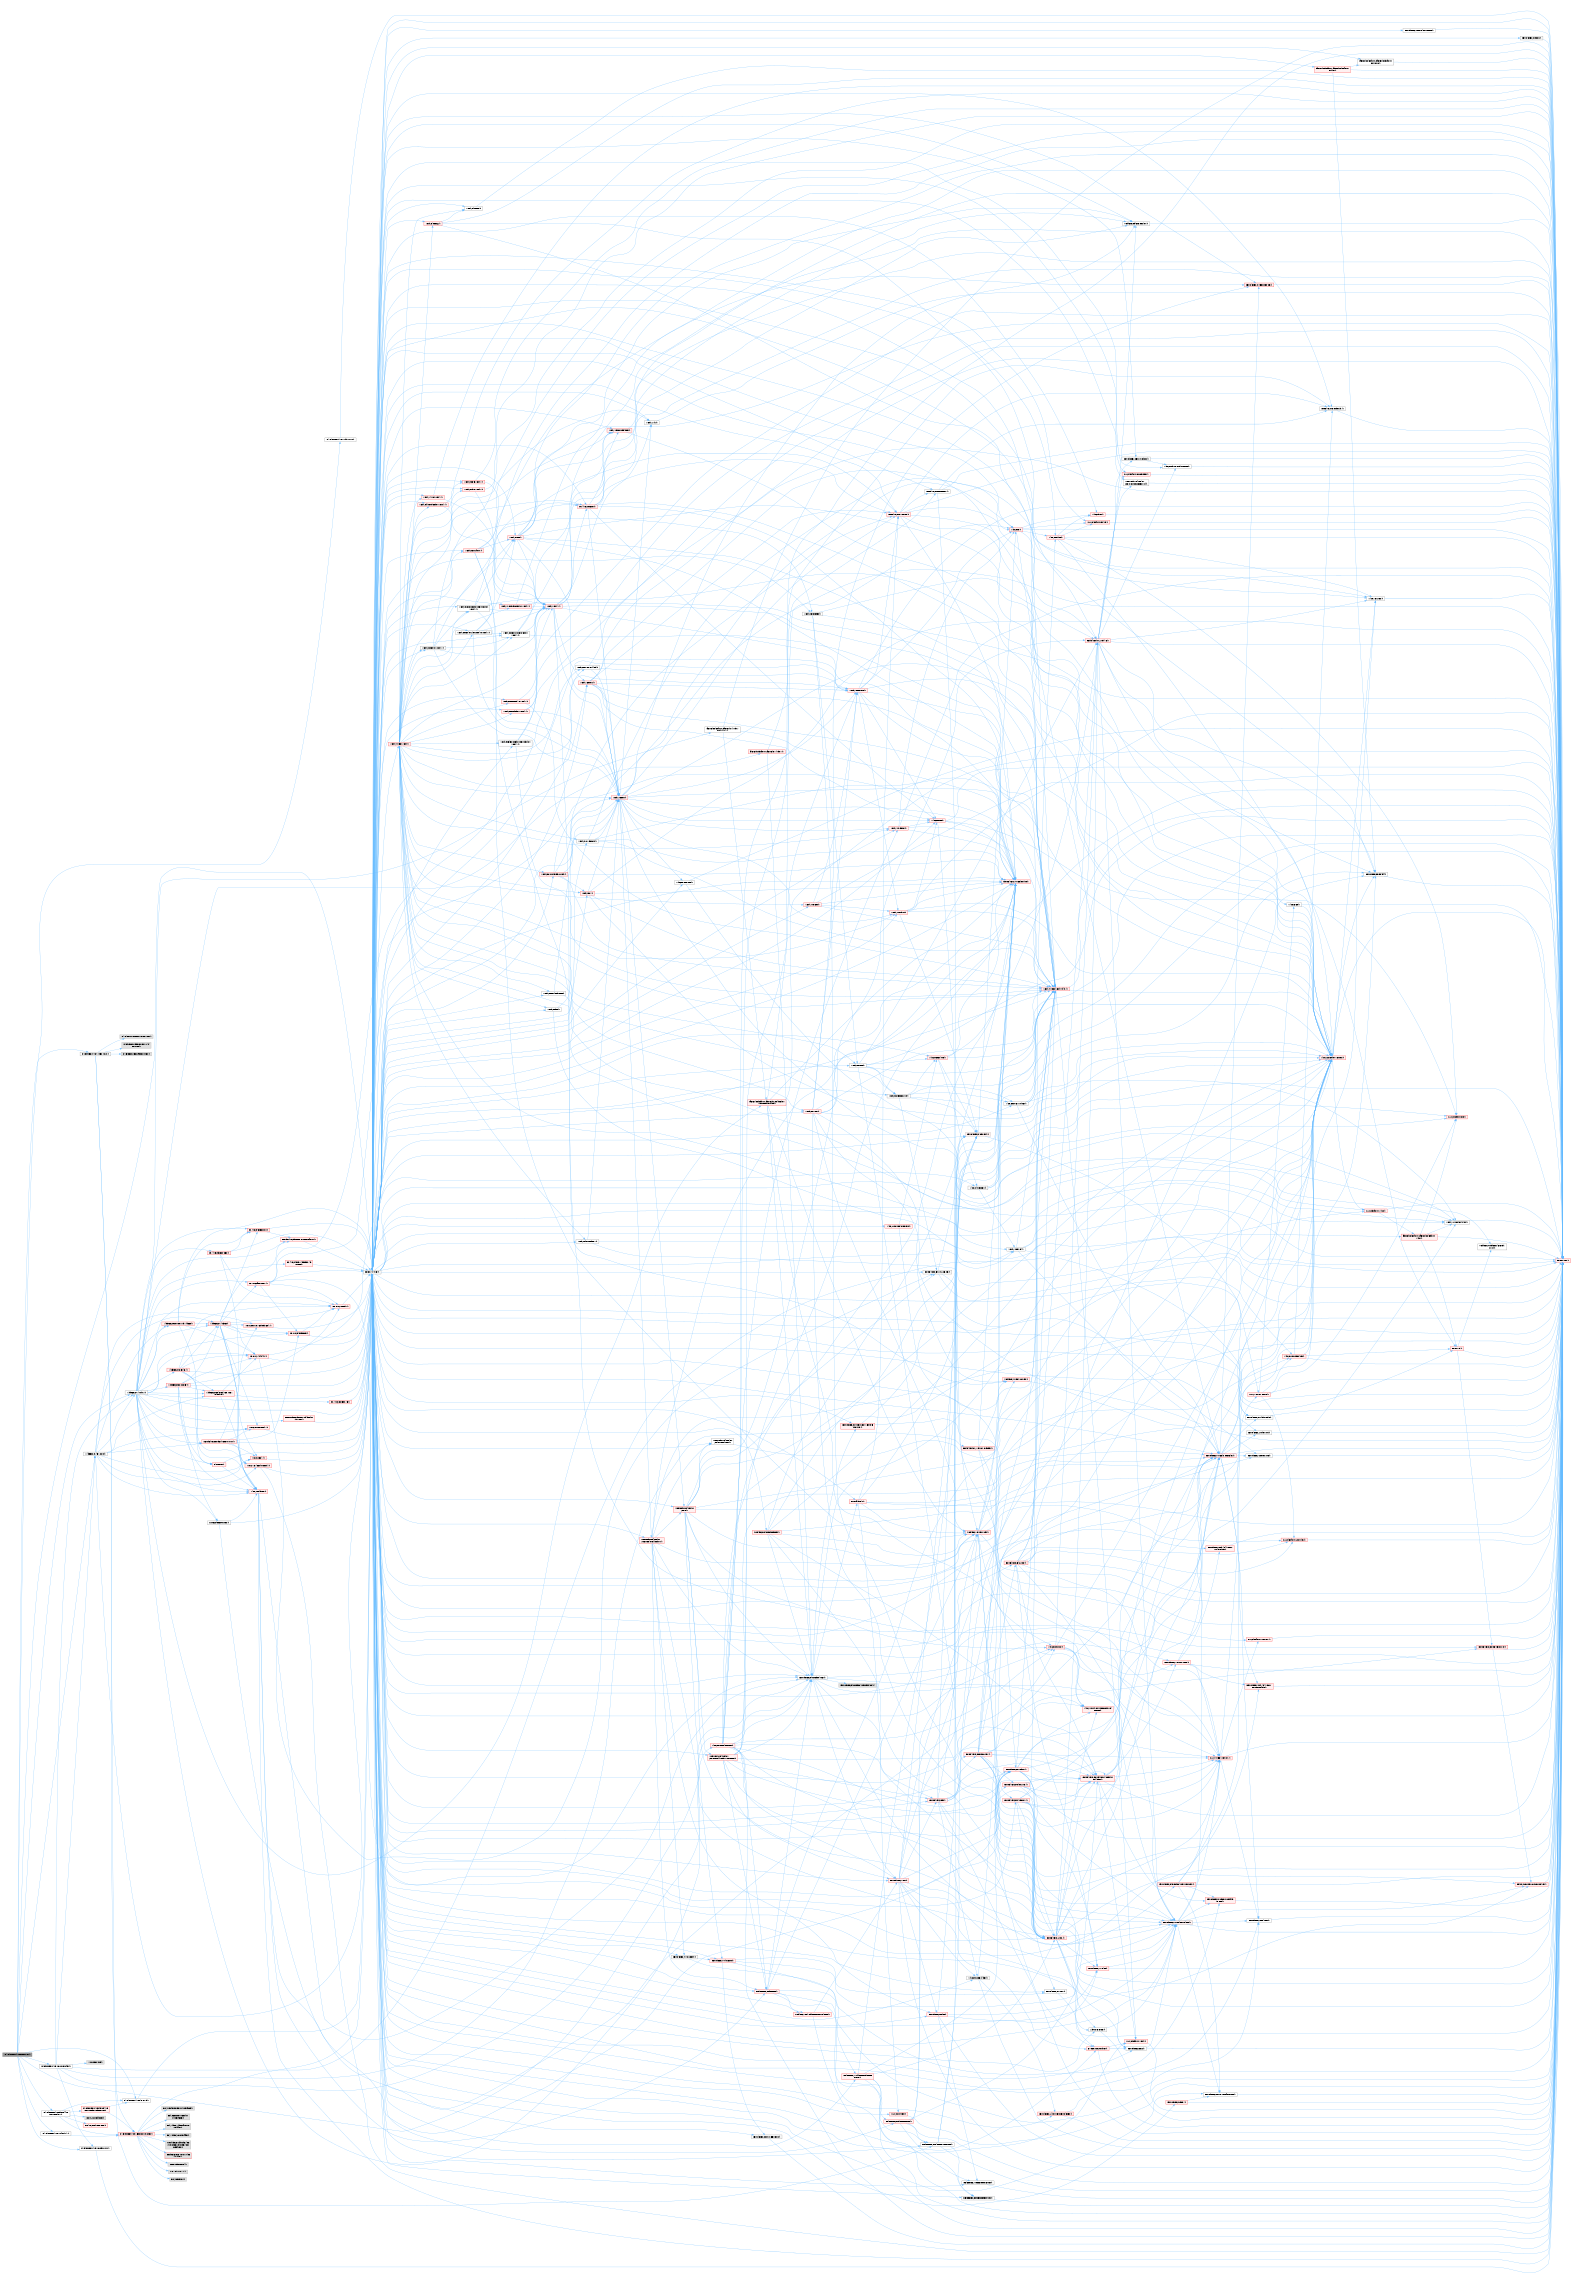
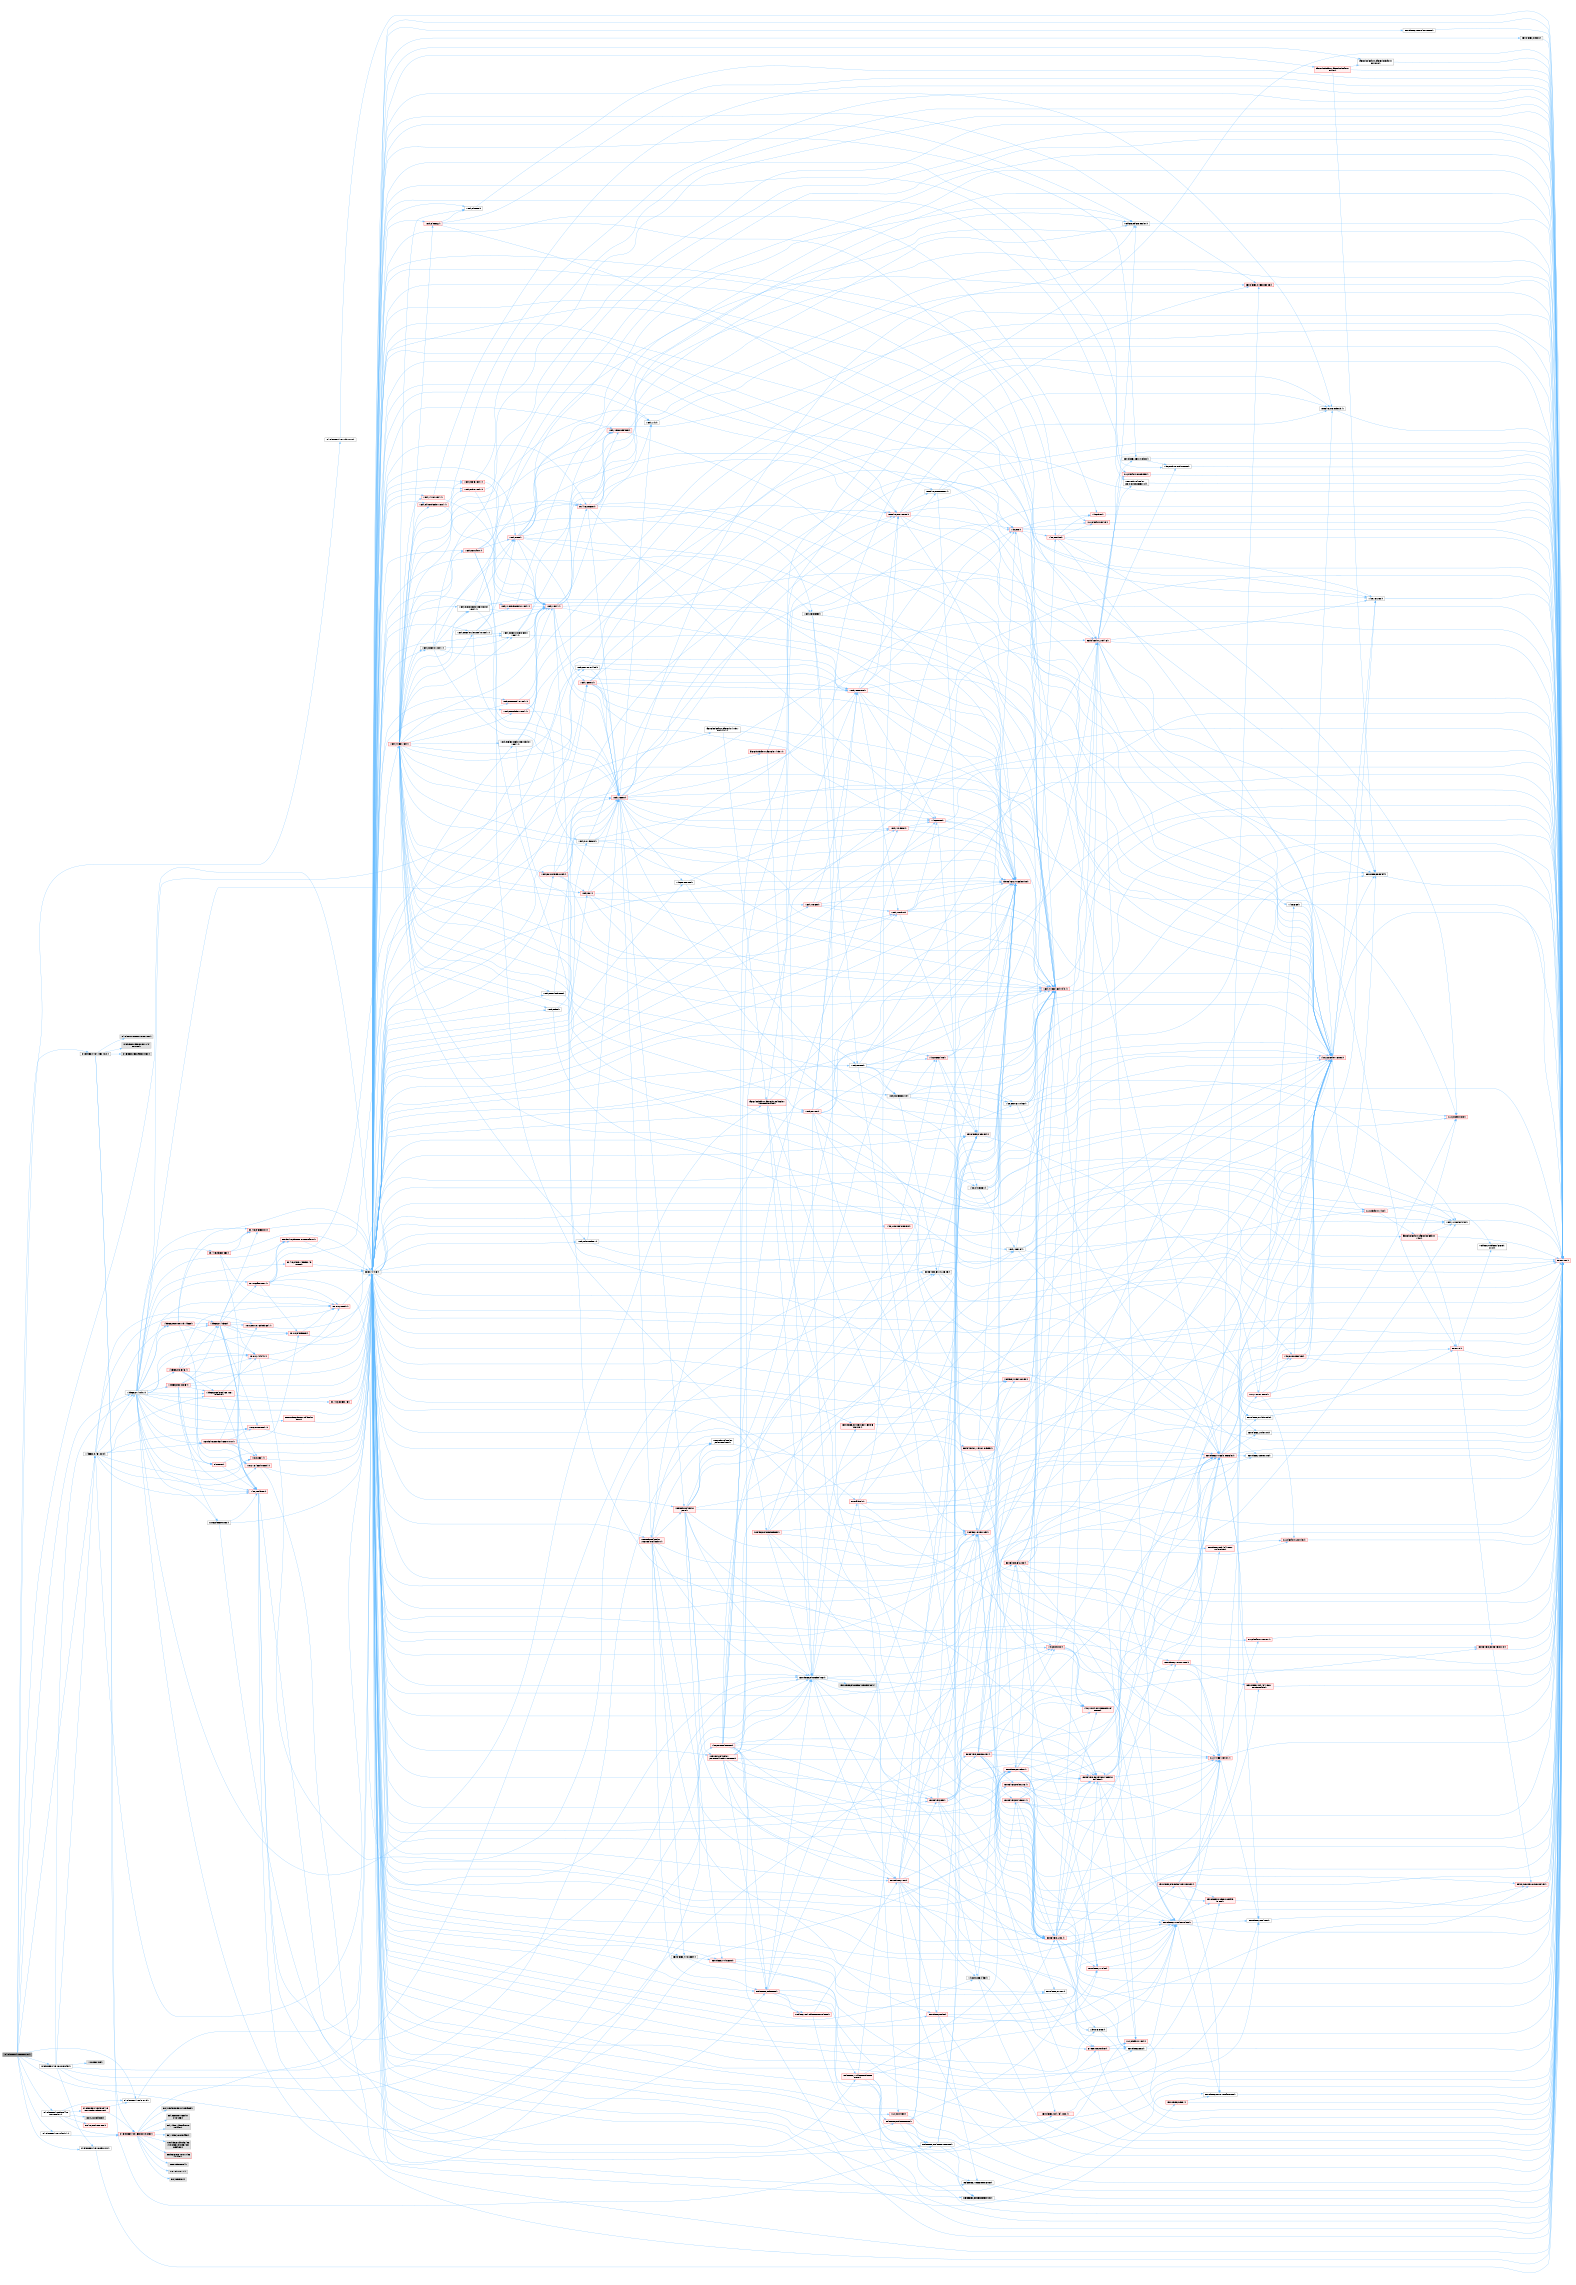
(1511, 44) -> none
(278, 1234) -> (277, 1262)
(299, 1419) -> (299, 1419)
(1153, 1565) -> none
(1056, 2114) -> (1056, 2114)
(178, 2117) -> (178, 2117)
(767, 2137) -> none
